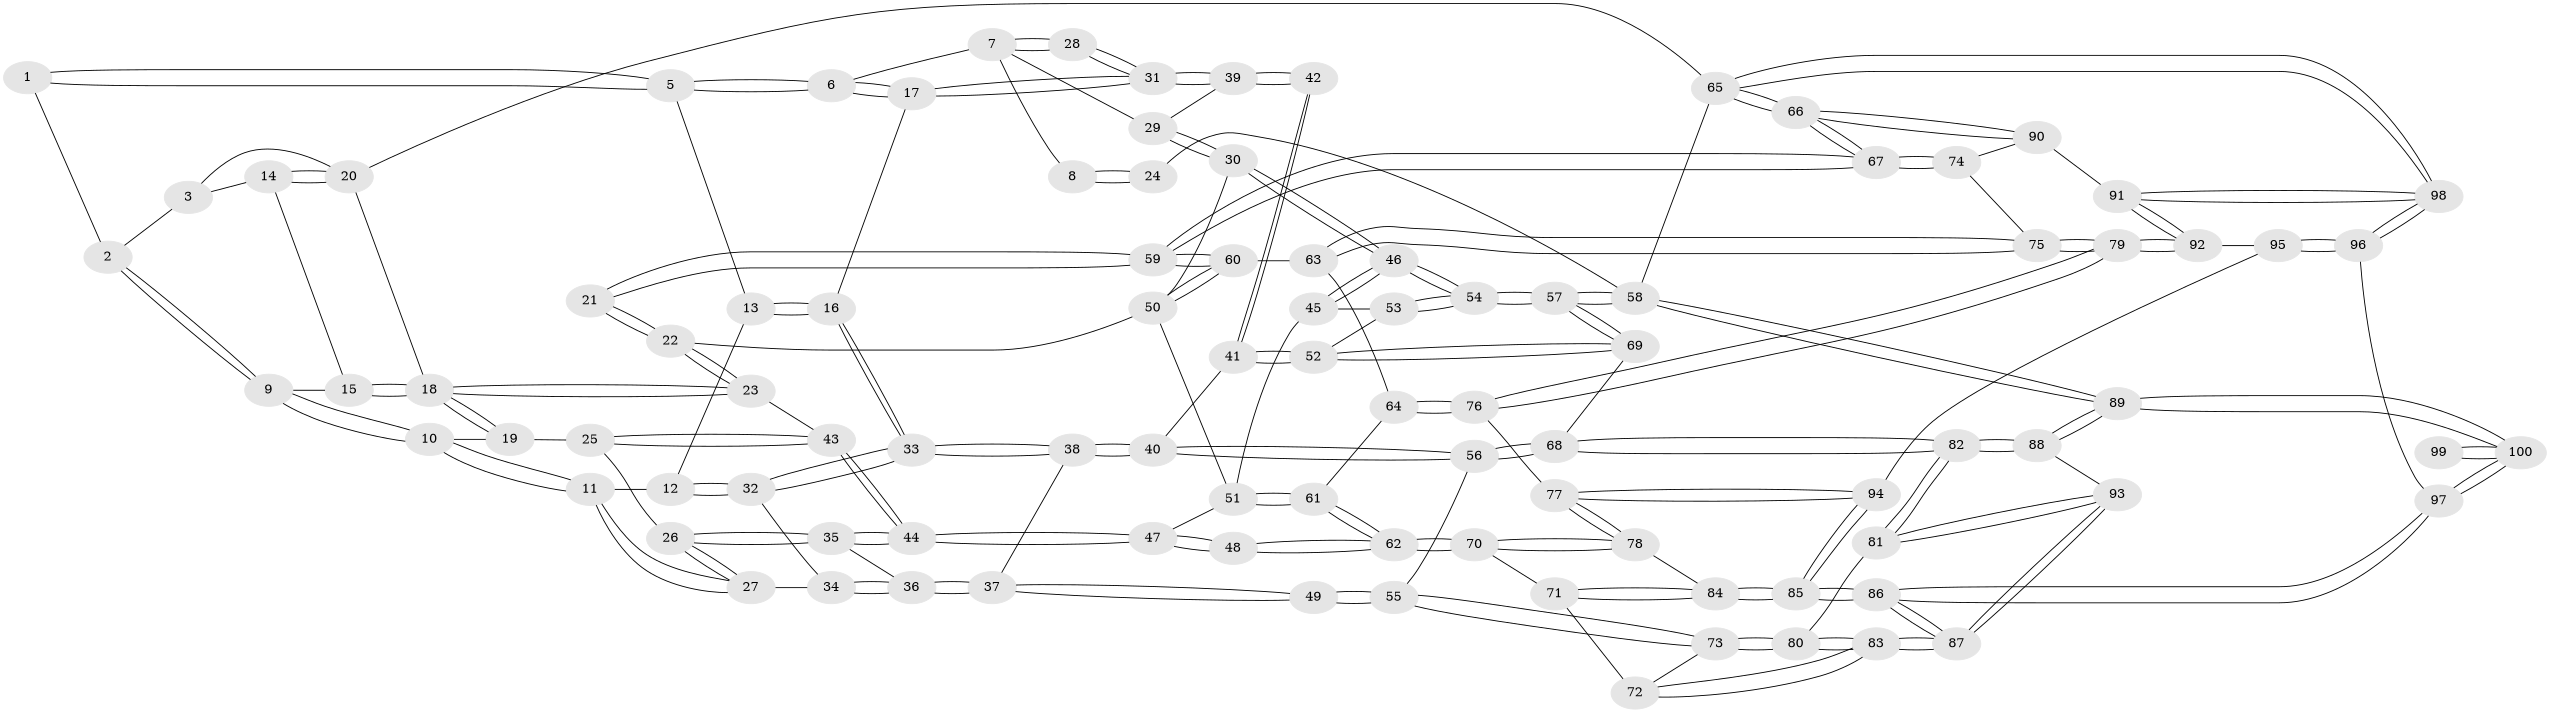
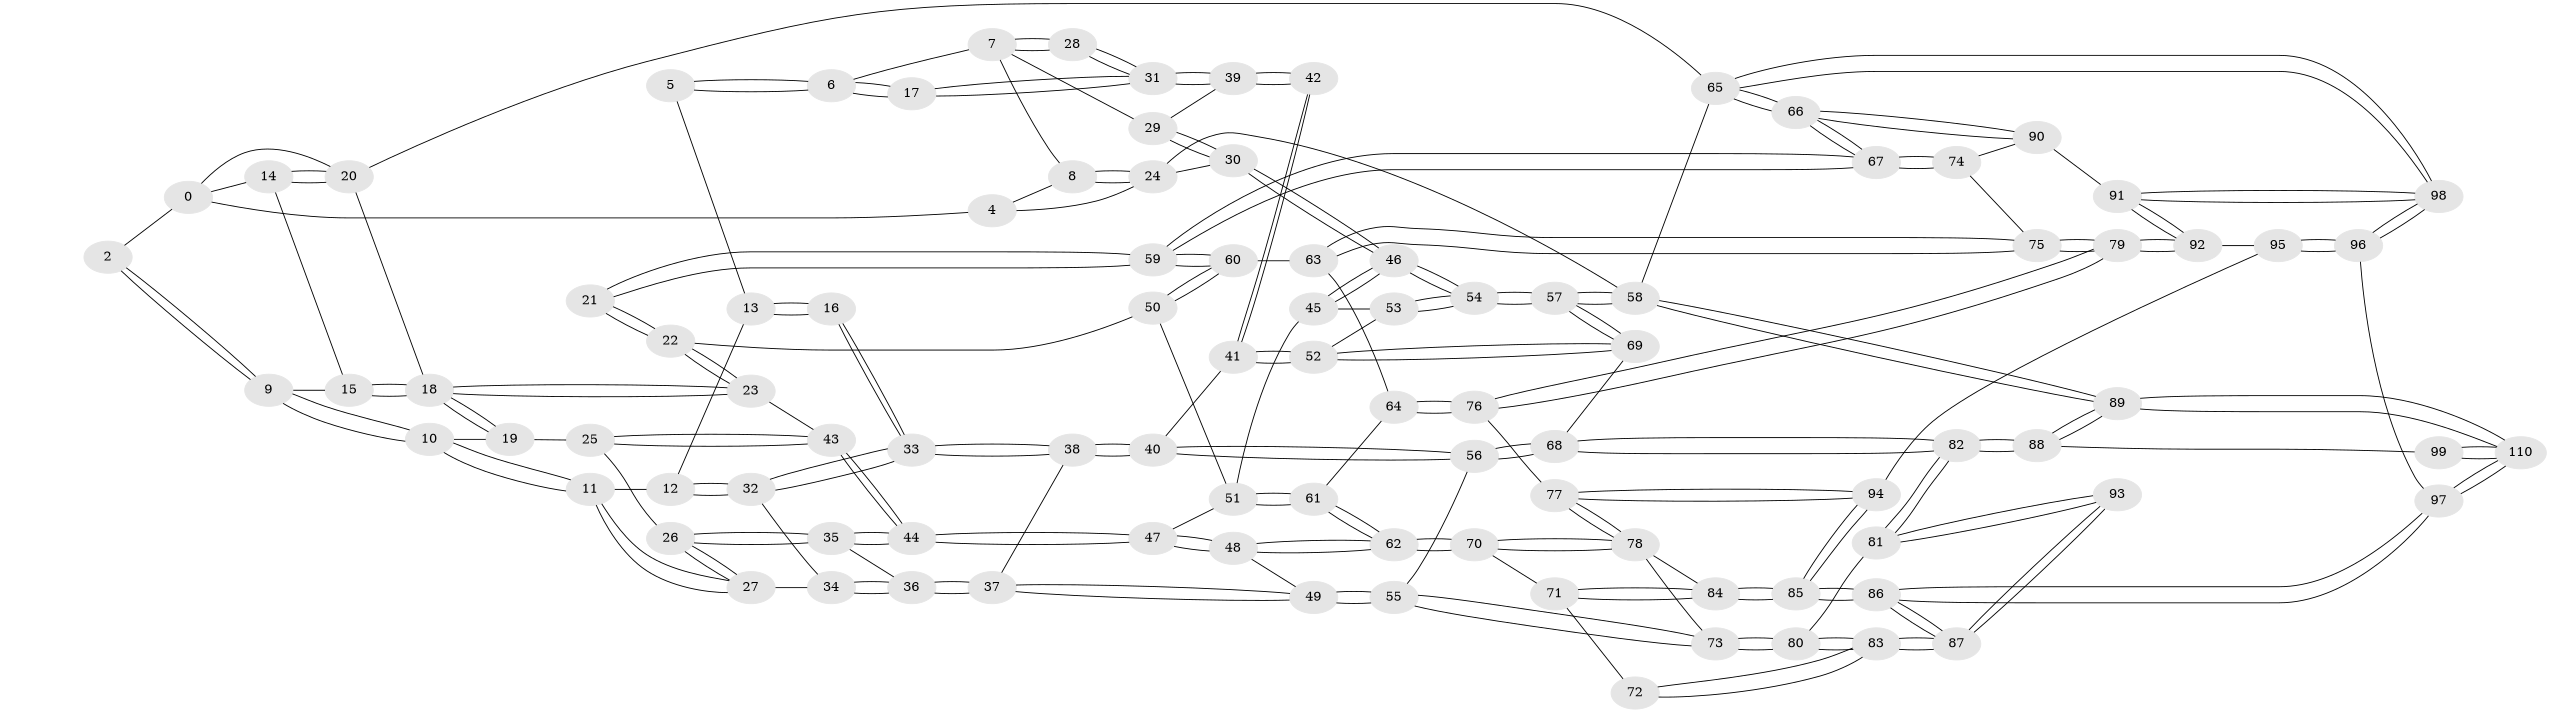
(28, 78) -> none
(188, 197) -> (188, 197)
(872, 201) -> none
none -> (992, 211)
(1201, 241) -> (1193, 169)
(2521, 453) -> (2521, 453)
(2077, 470) -> (2238, 449)
none -> (1274, 573)
(1676, 668) -> (1682, 606)
